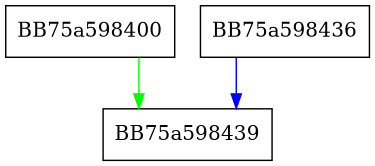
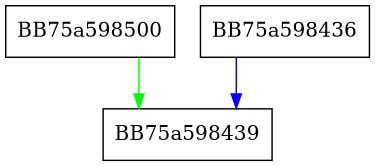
(90, 32) -> (90, 32)
